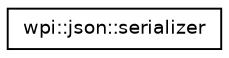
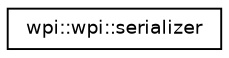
(114, 29) -> (114, 29)
